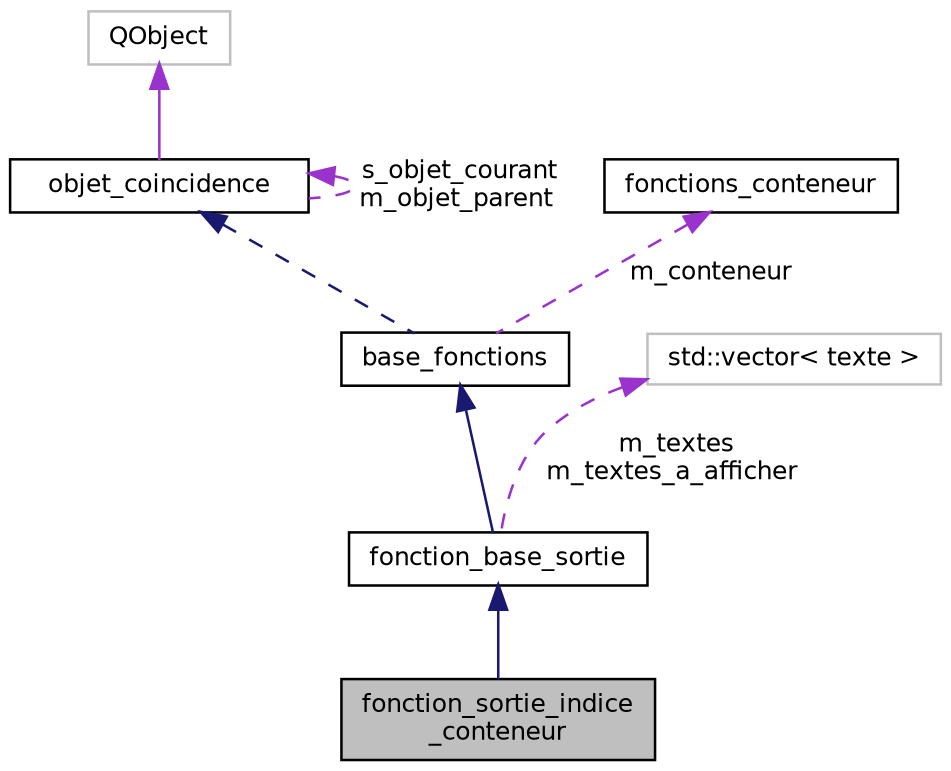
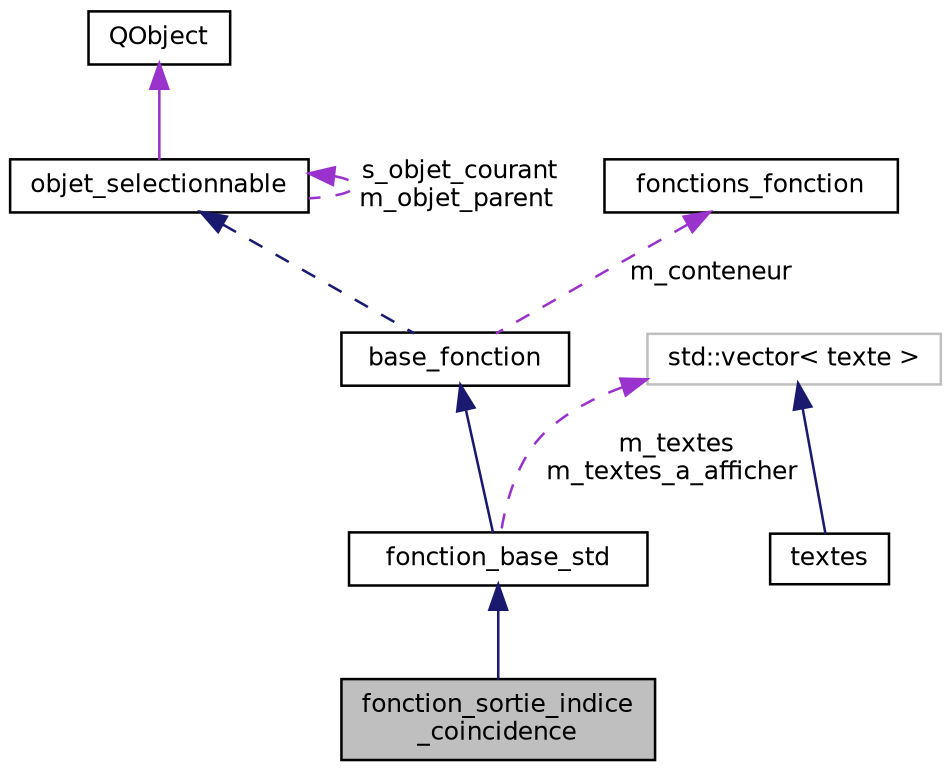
(159, 38) -> (159, 38)
(159, 186) -> (159, 186)
(751, 186) -> (751, 186)
(455, 359) -> (455, 359)
(498, 559) -> (498, 559)
none -> (830, 559)
(498, 720) -> (498, 720)
